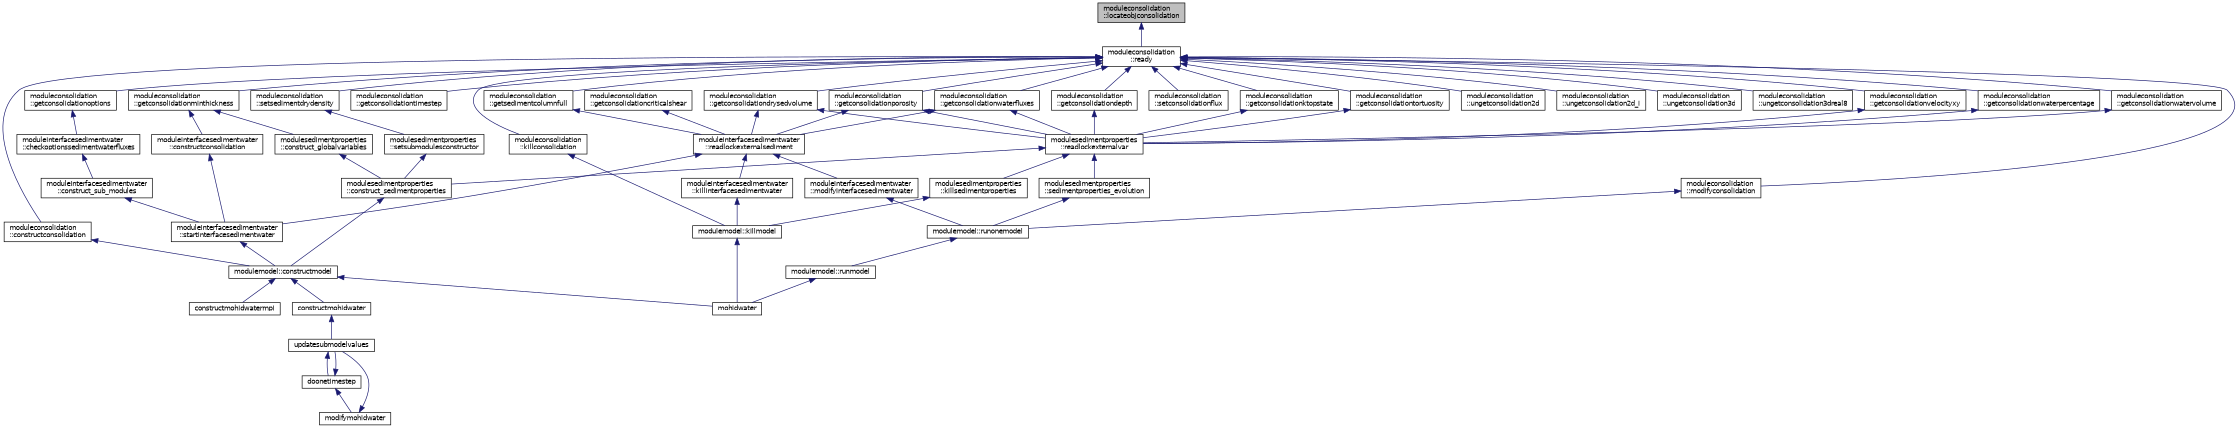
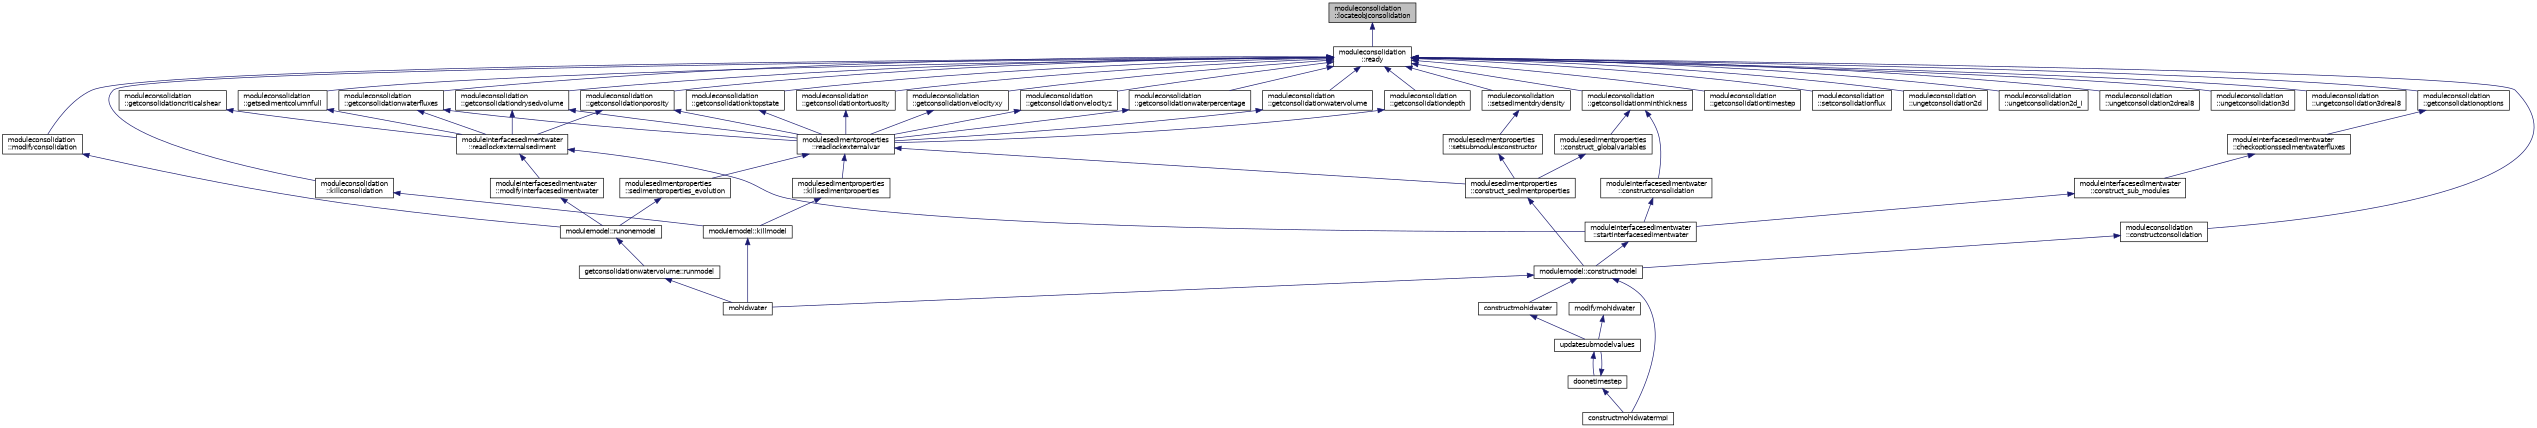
none -> (1069, 100)
none -> (2150, 100)
(737, 188) -> none
(831, 272) -> (650, 272)
(345, 403) -> (1615, 403)
